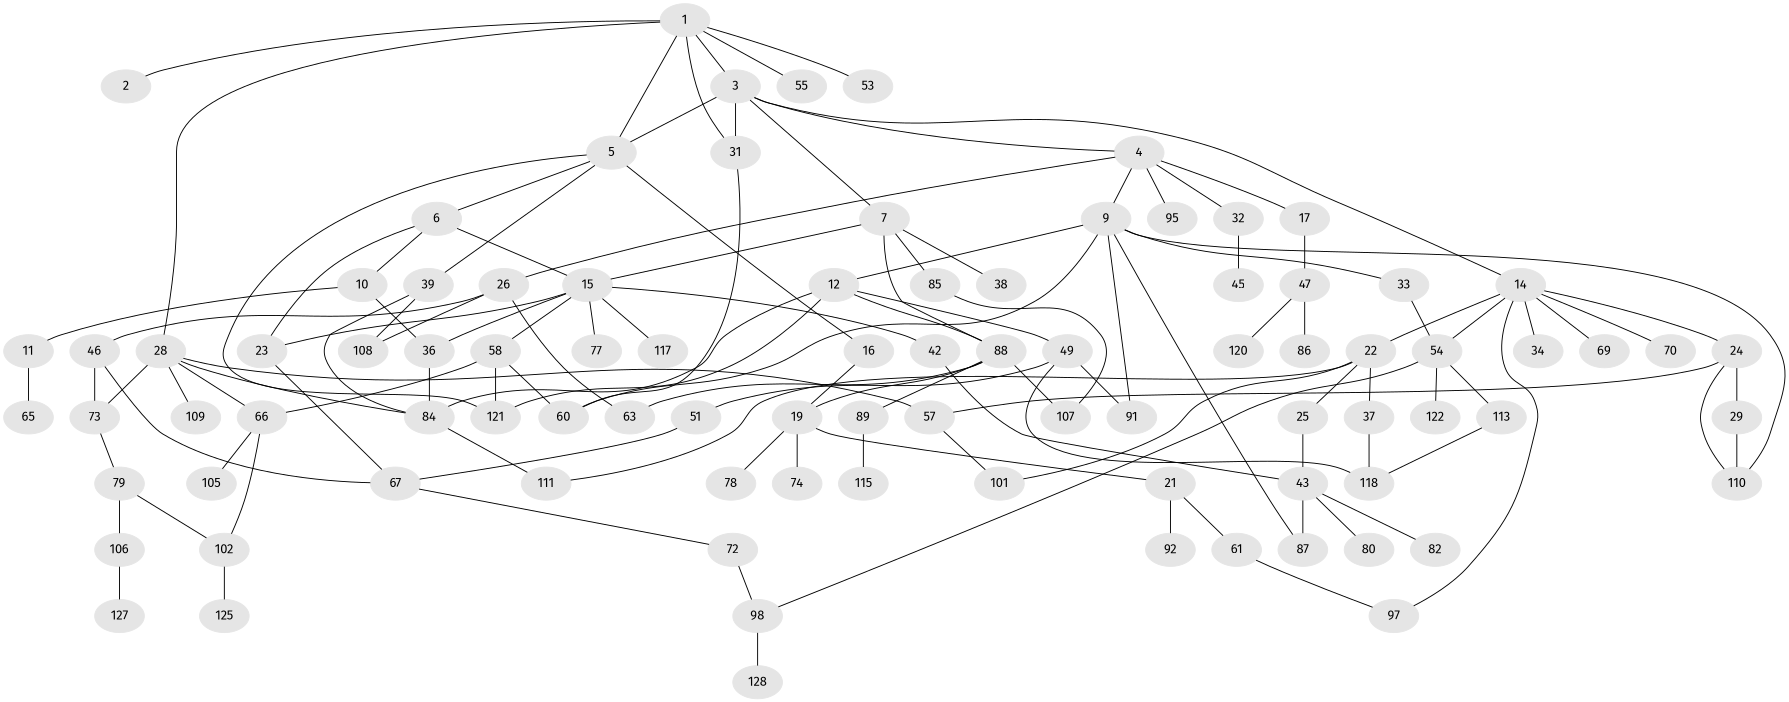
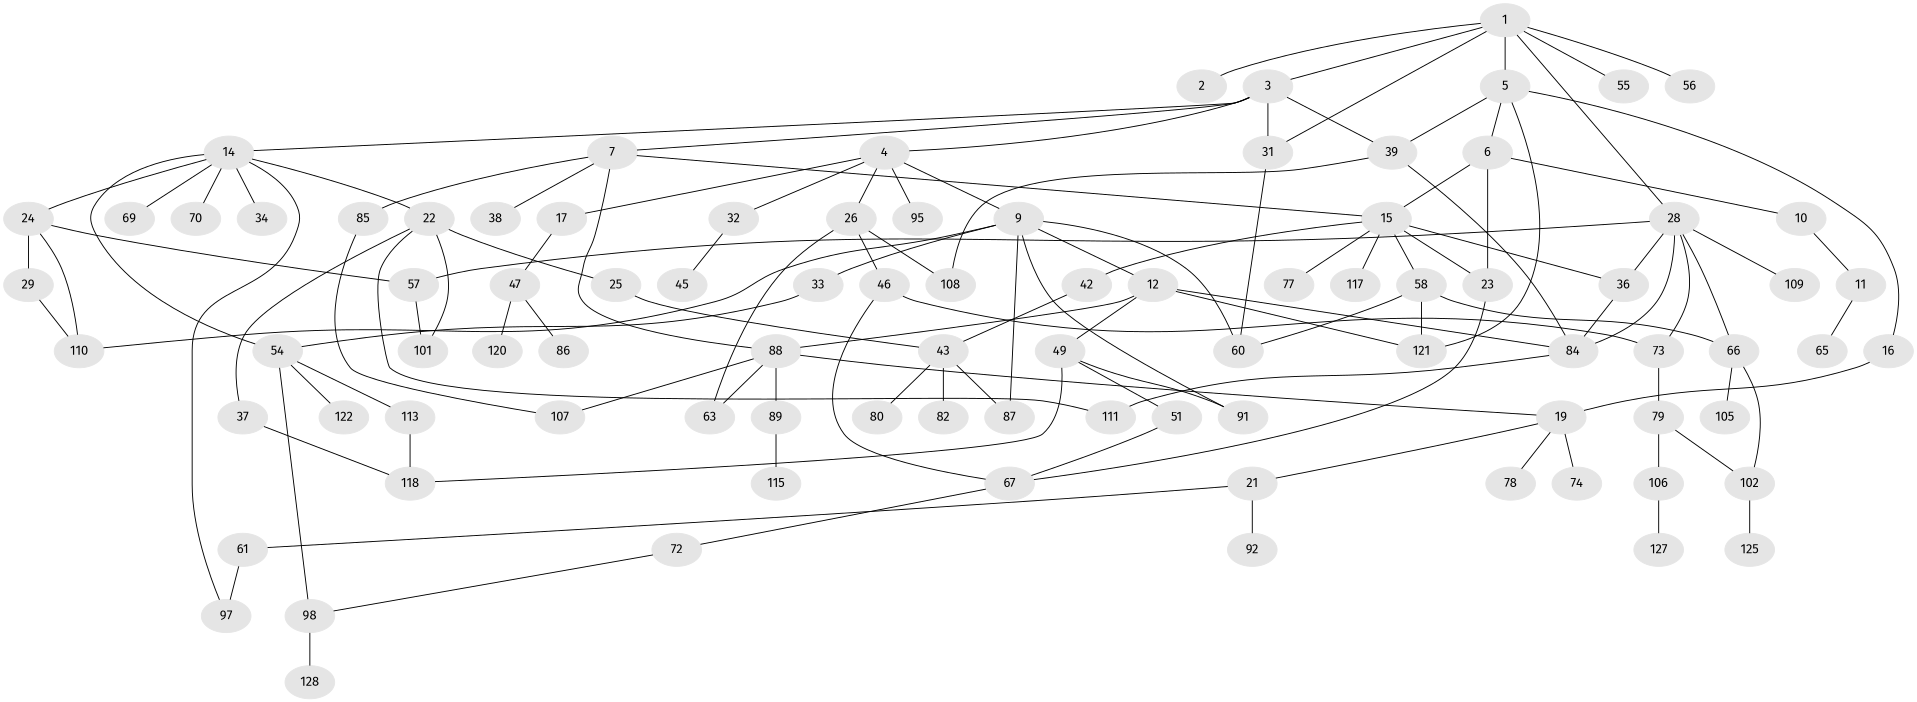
(868, 86) -> (1690, 86)
(673, 120) -> (1334, 122)
(396, 318) -> (1649, 252)
